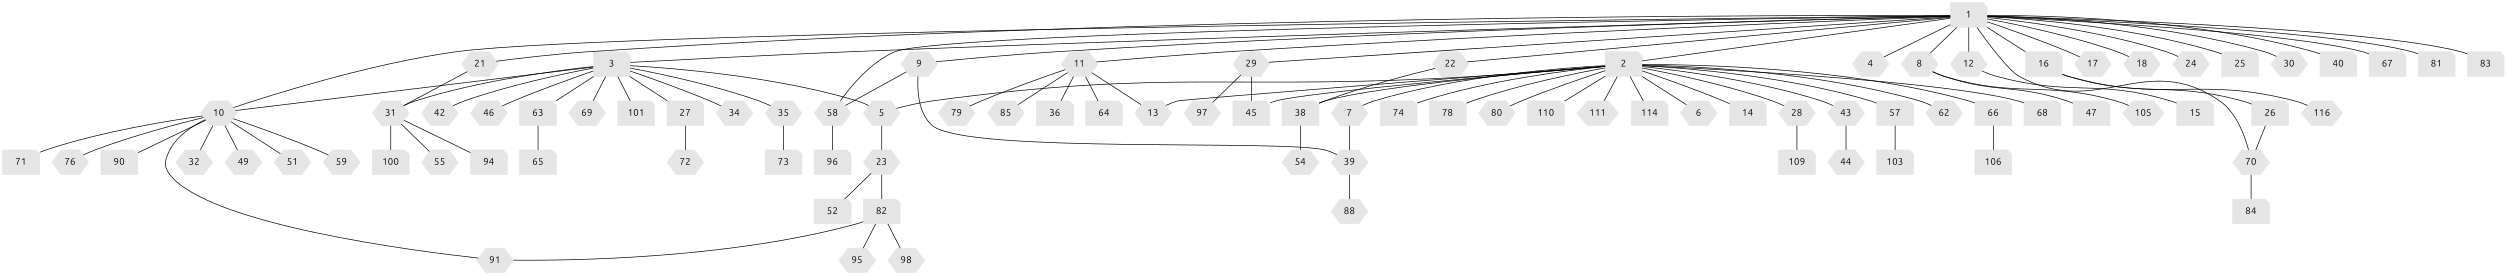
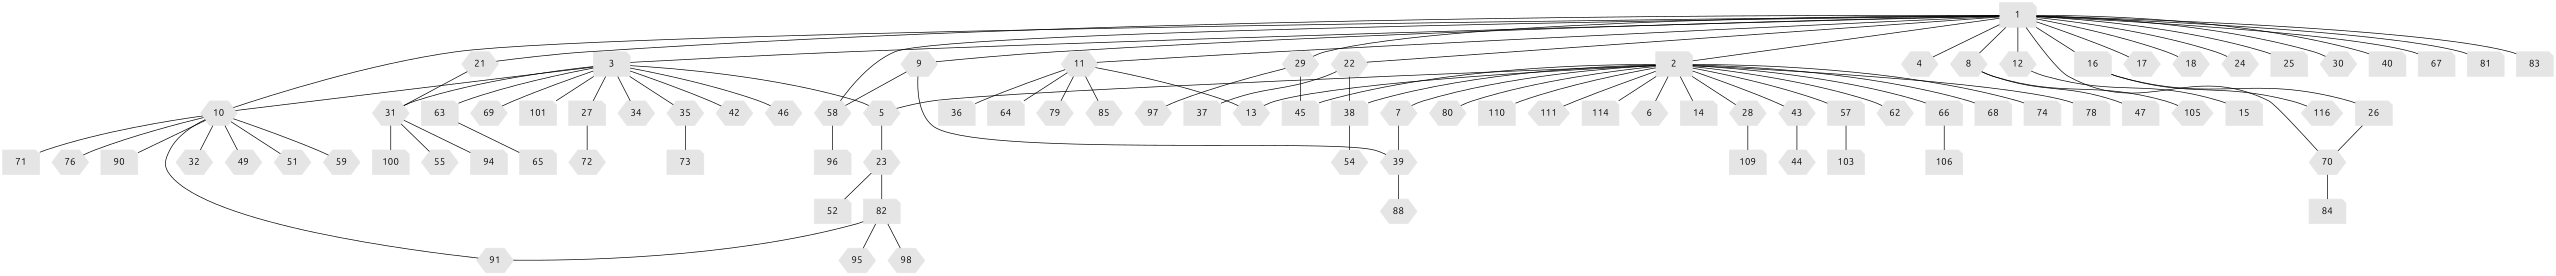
none -> (1202, 113)
